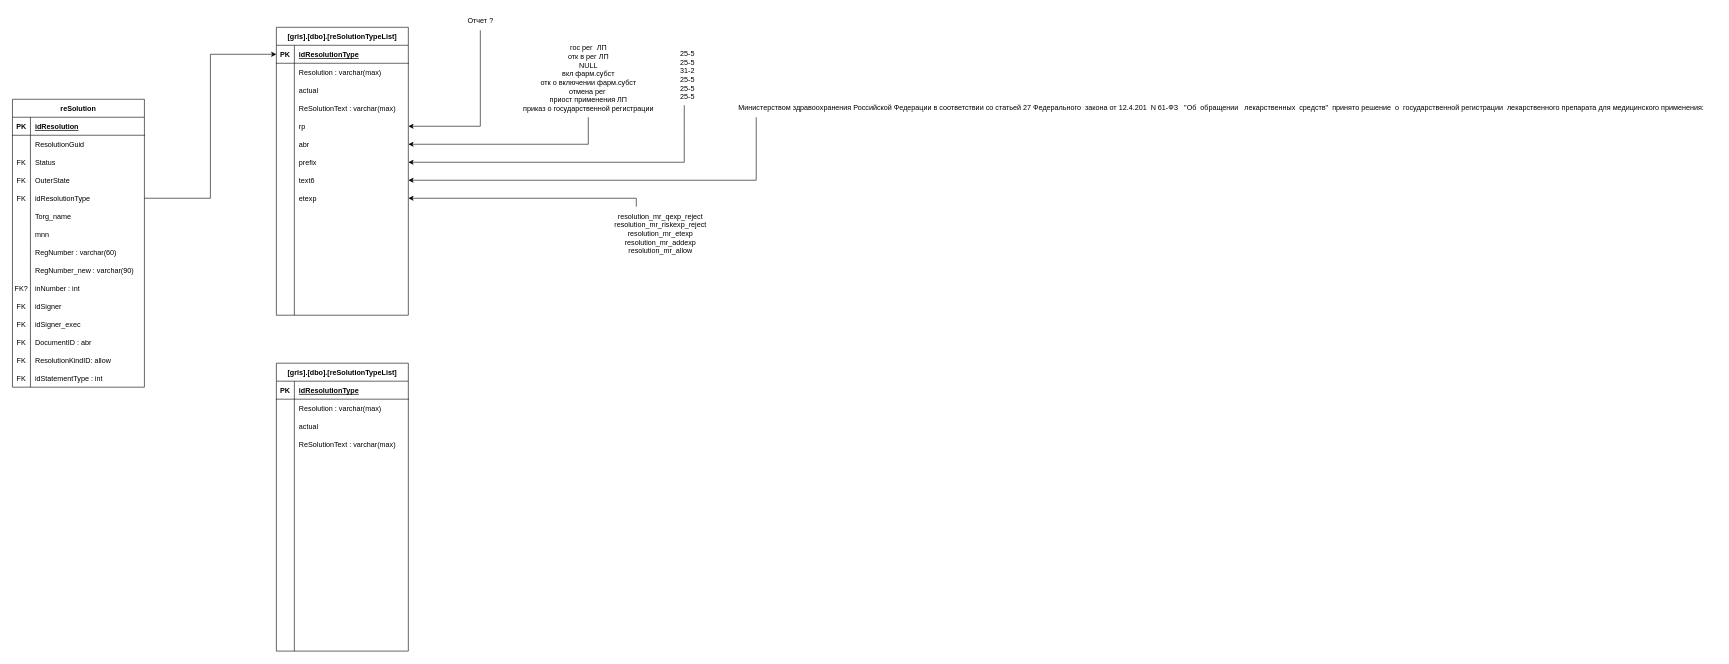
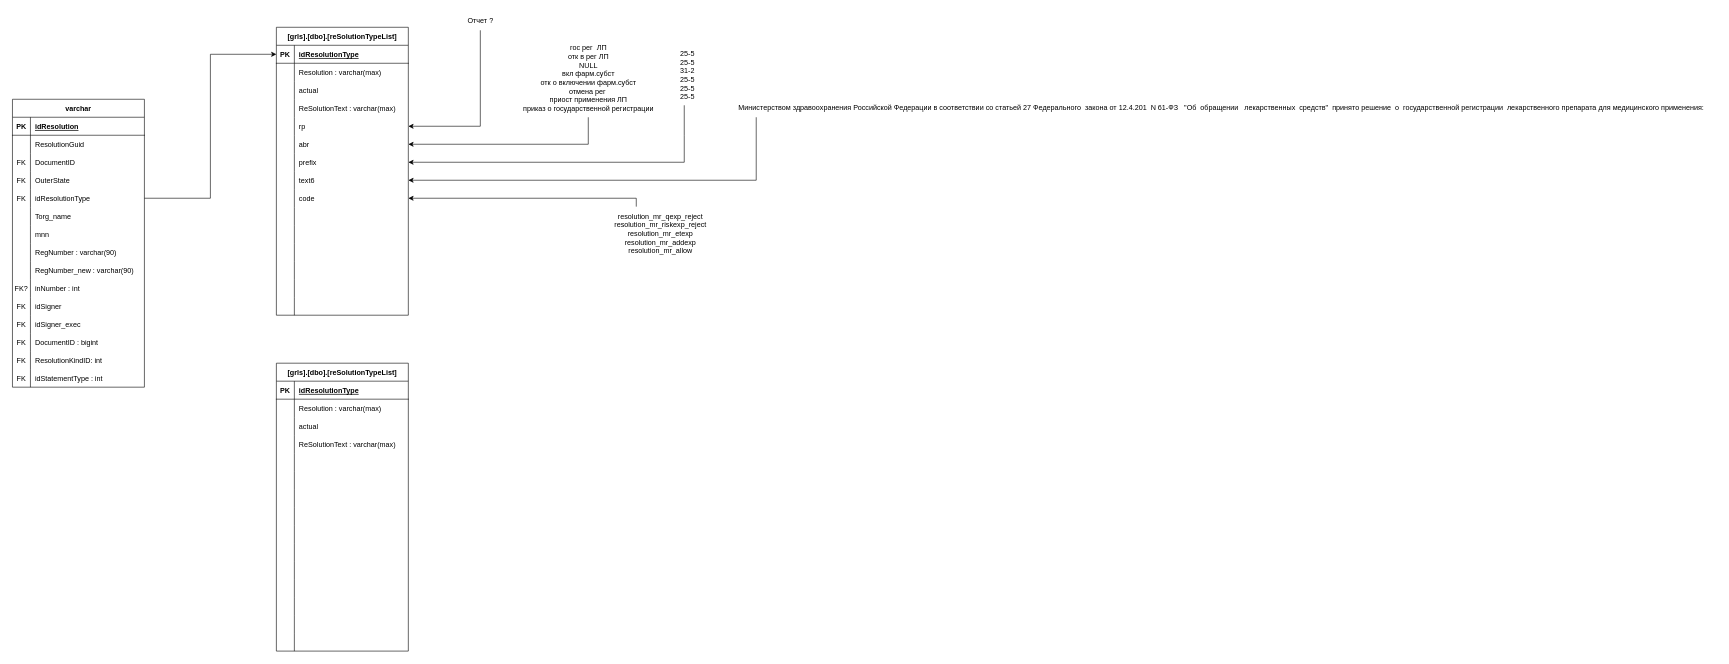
(78, 109) -> (78, 109)
(47, 163) -> (55, 163)
(309, 199) -> (307, 199)
(78, 253) -> (78, 253)
(64, 343) -> (68, 343)
(75, 361) -> (72, 361)
